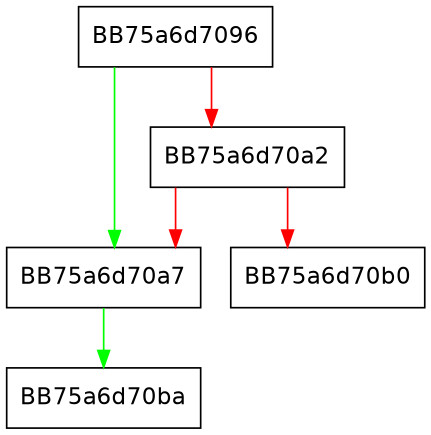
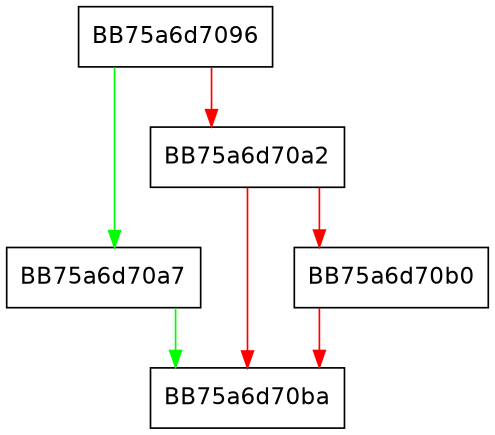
(176, 209) -> (247, 269)
none -> (319, 329)
